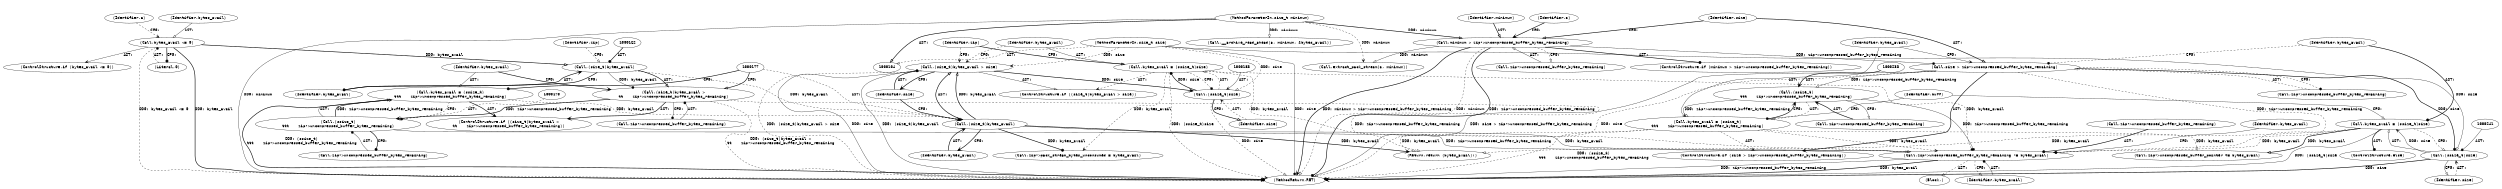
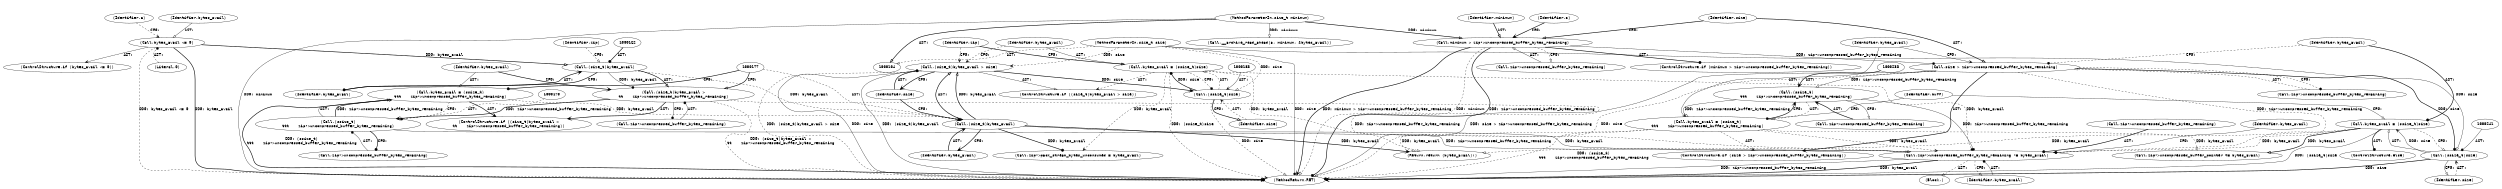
(167, 54) -> none
(1363, 67) -> none
